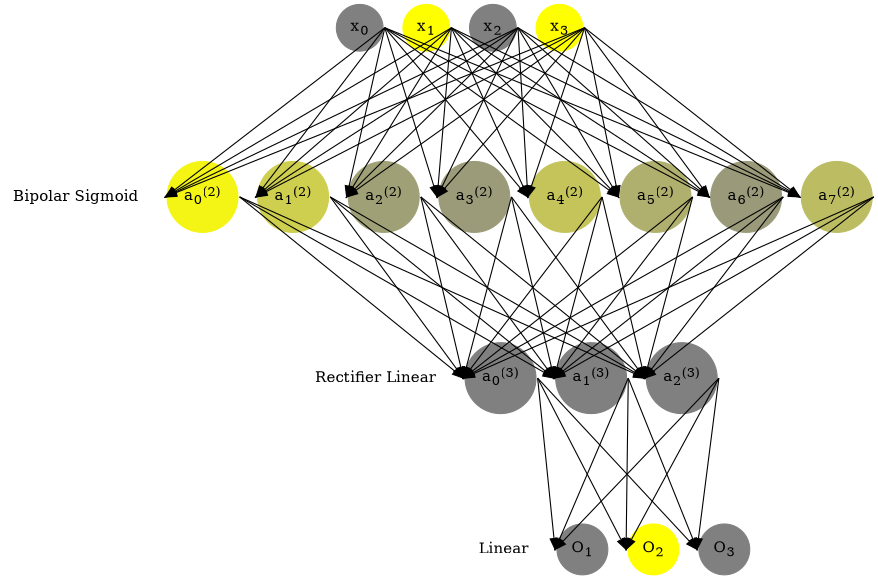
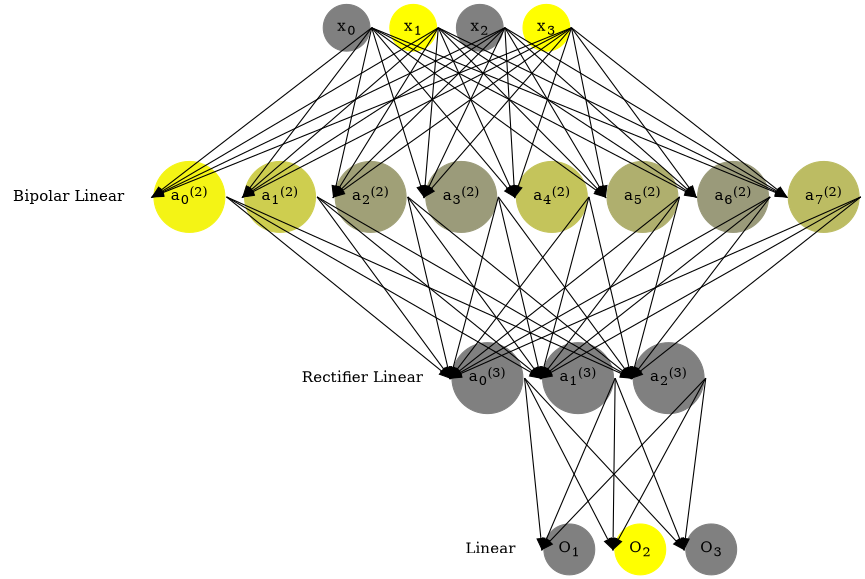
(76, 197) -> (69, 197)
